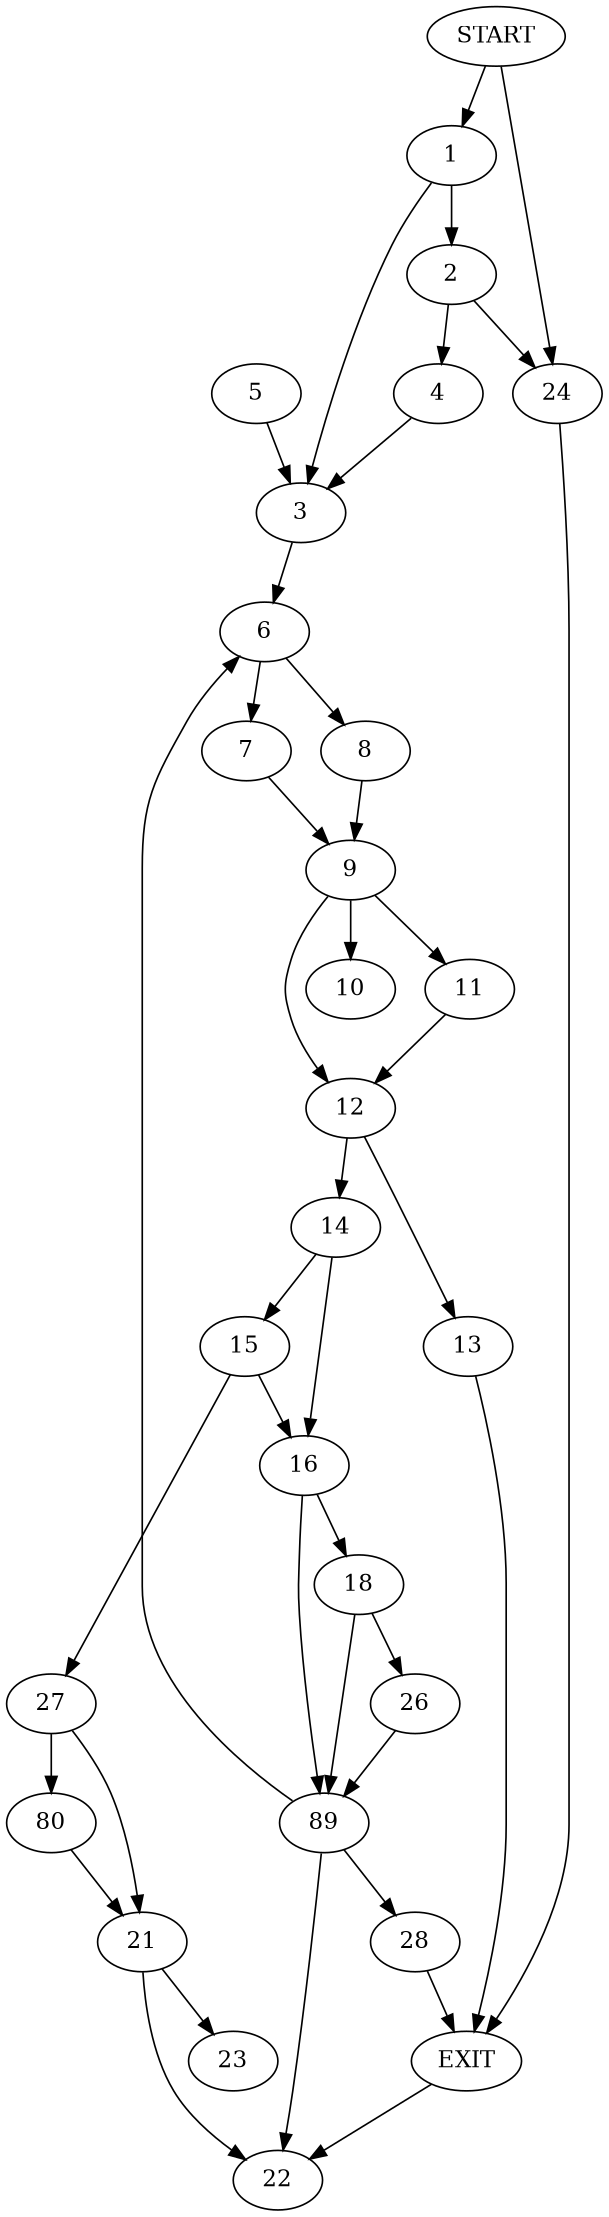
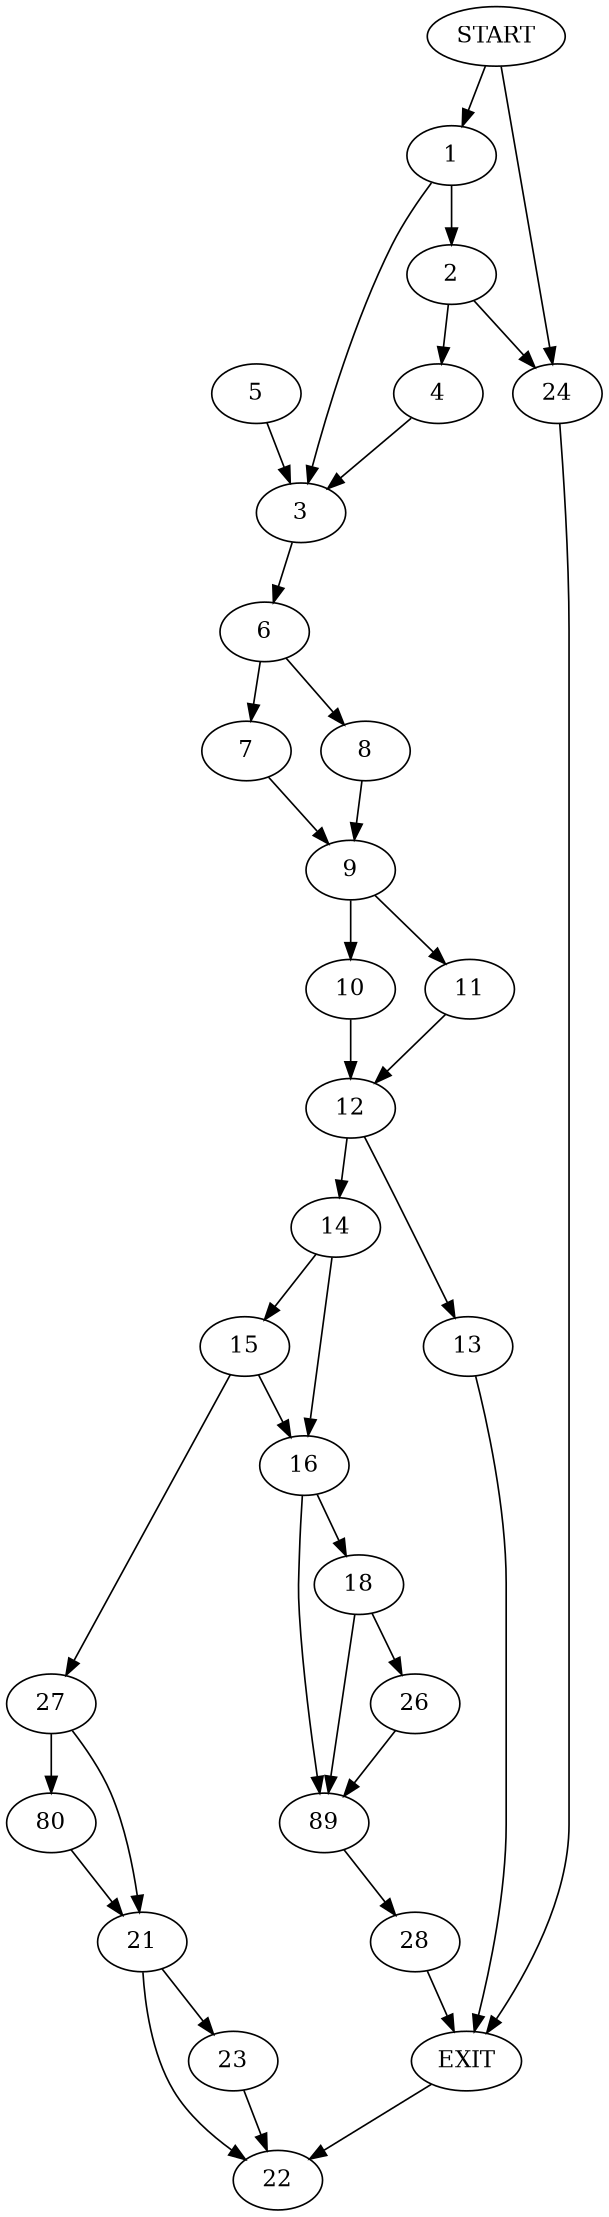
(286, 981) -> (351, 1041)
(142, 1251) -> none
(306, 1994) -> (252, 2113)
